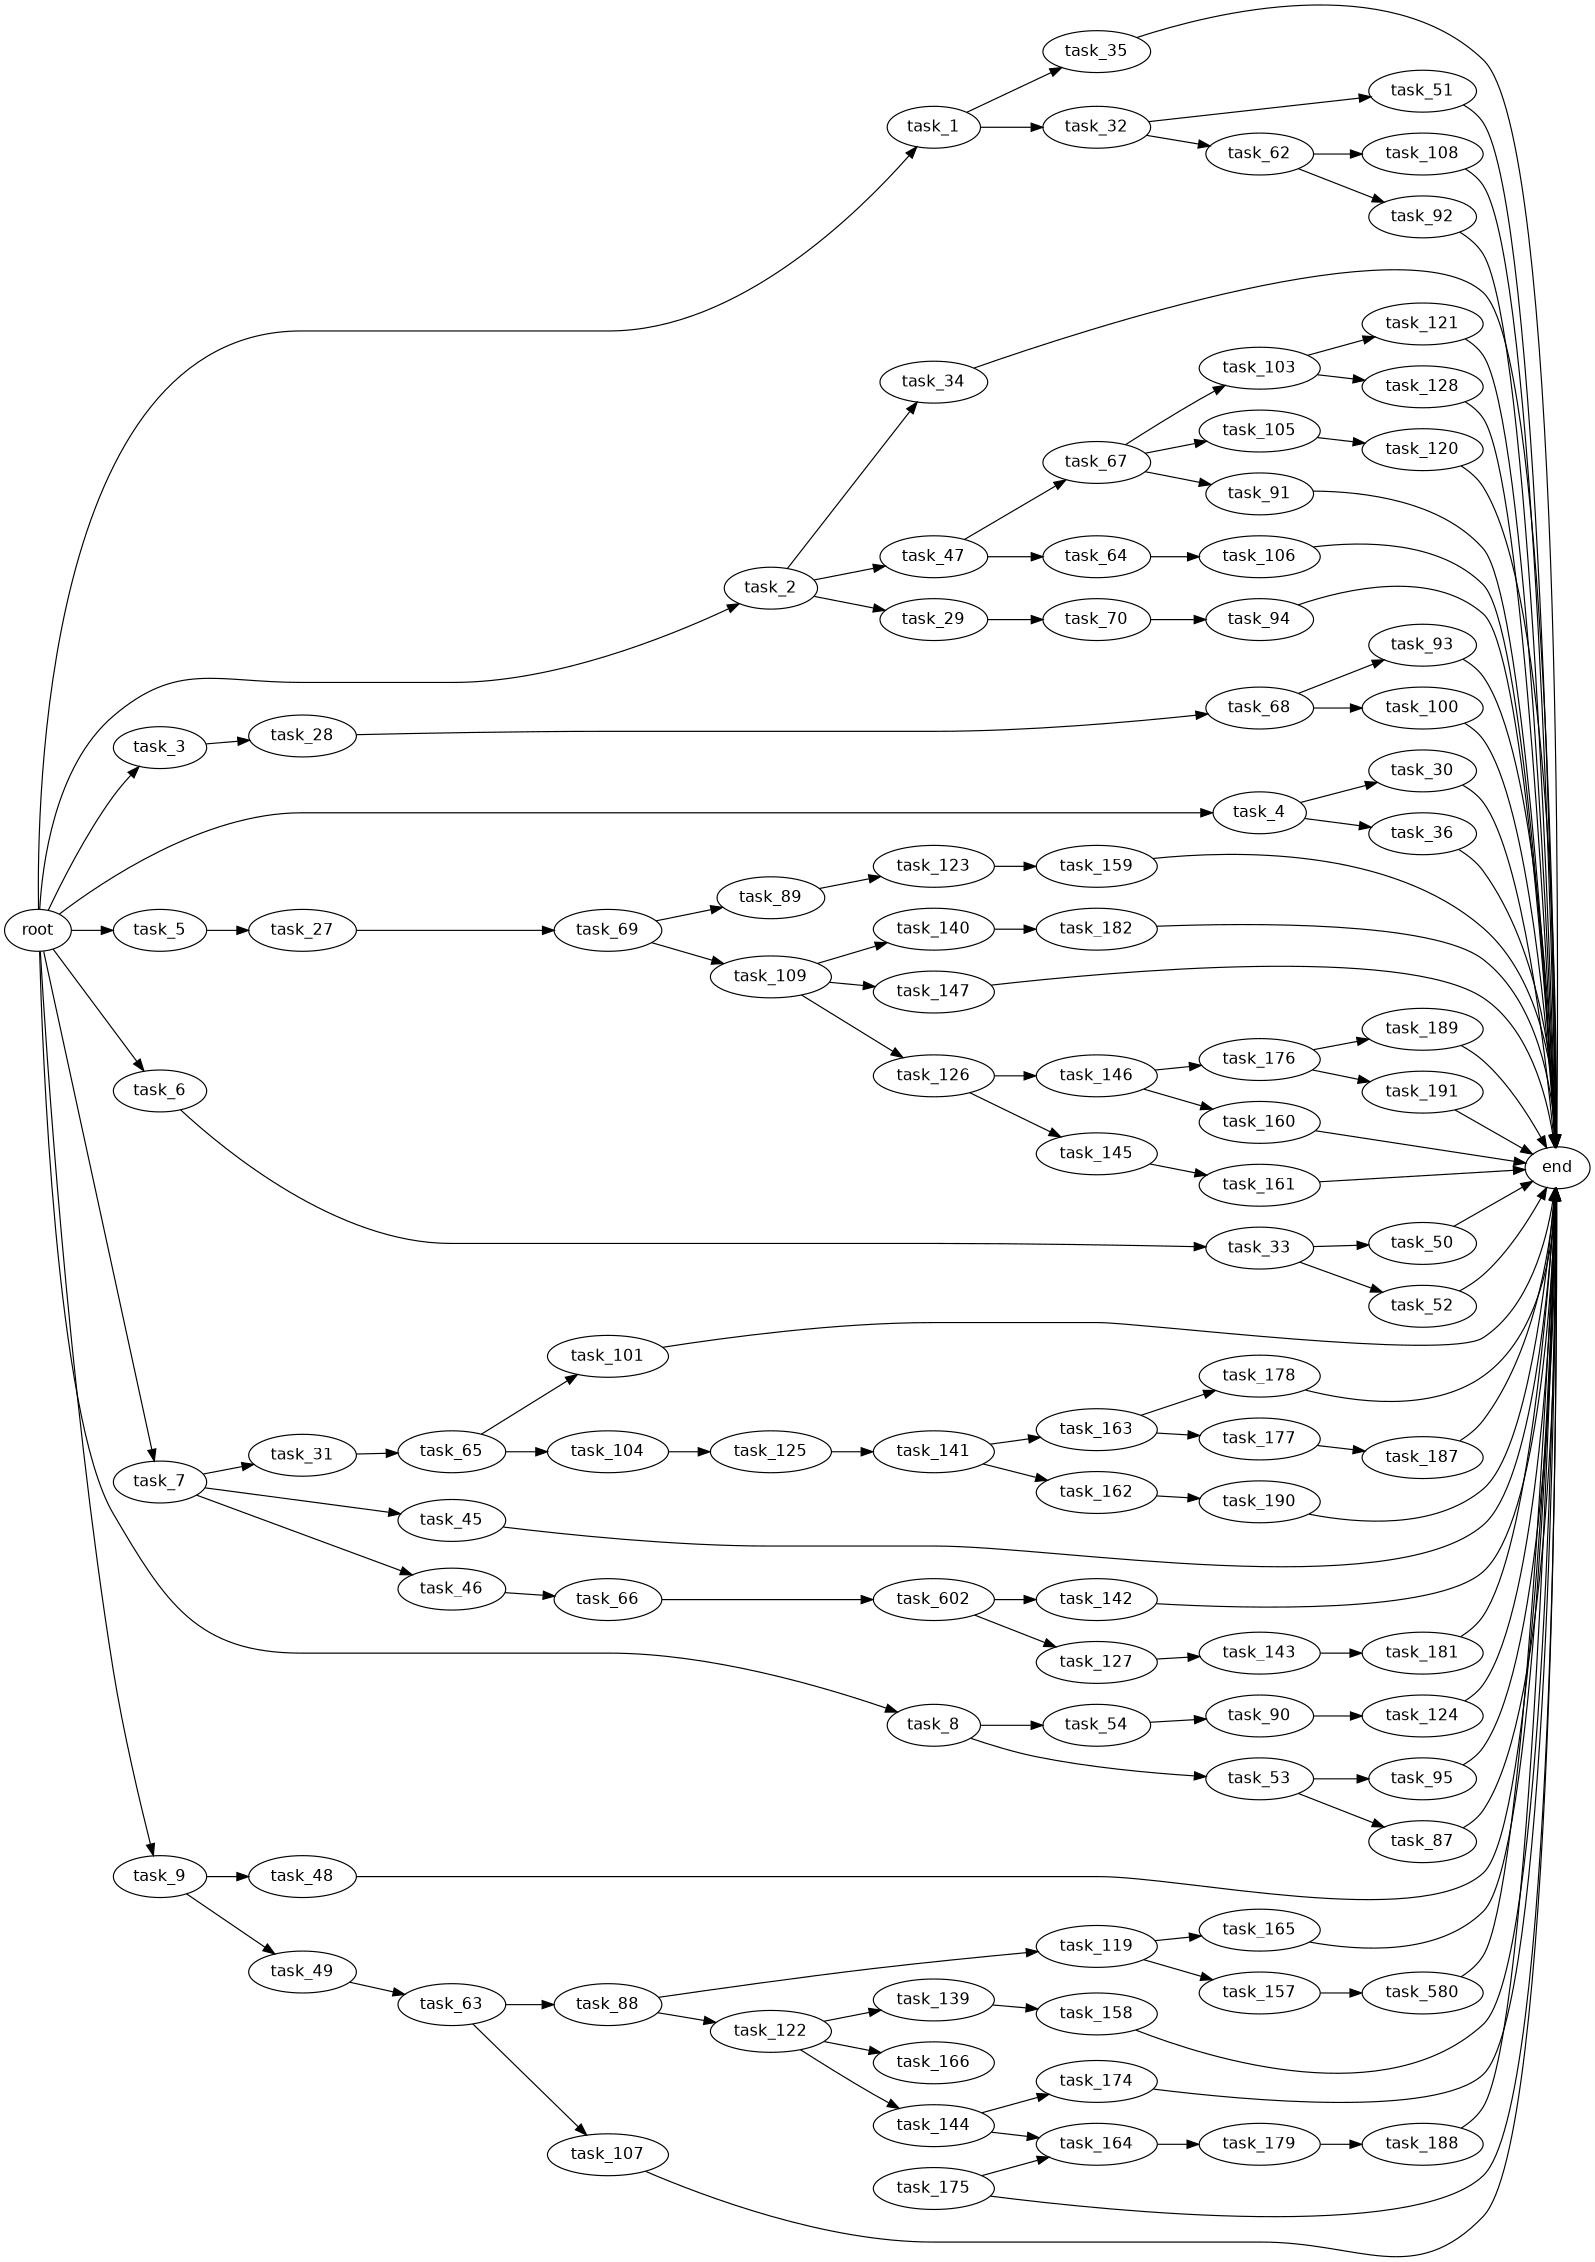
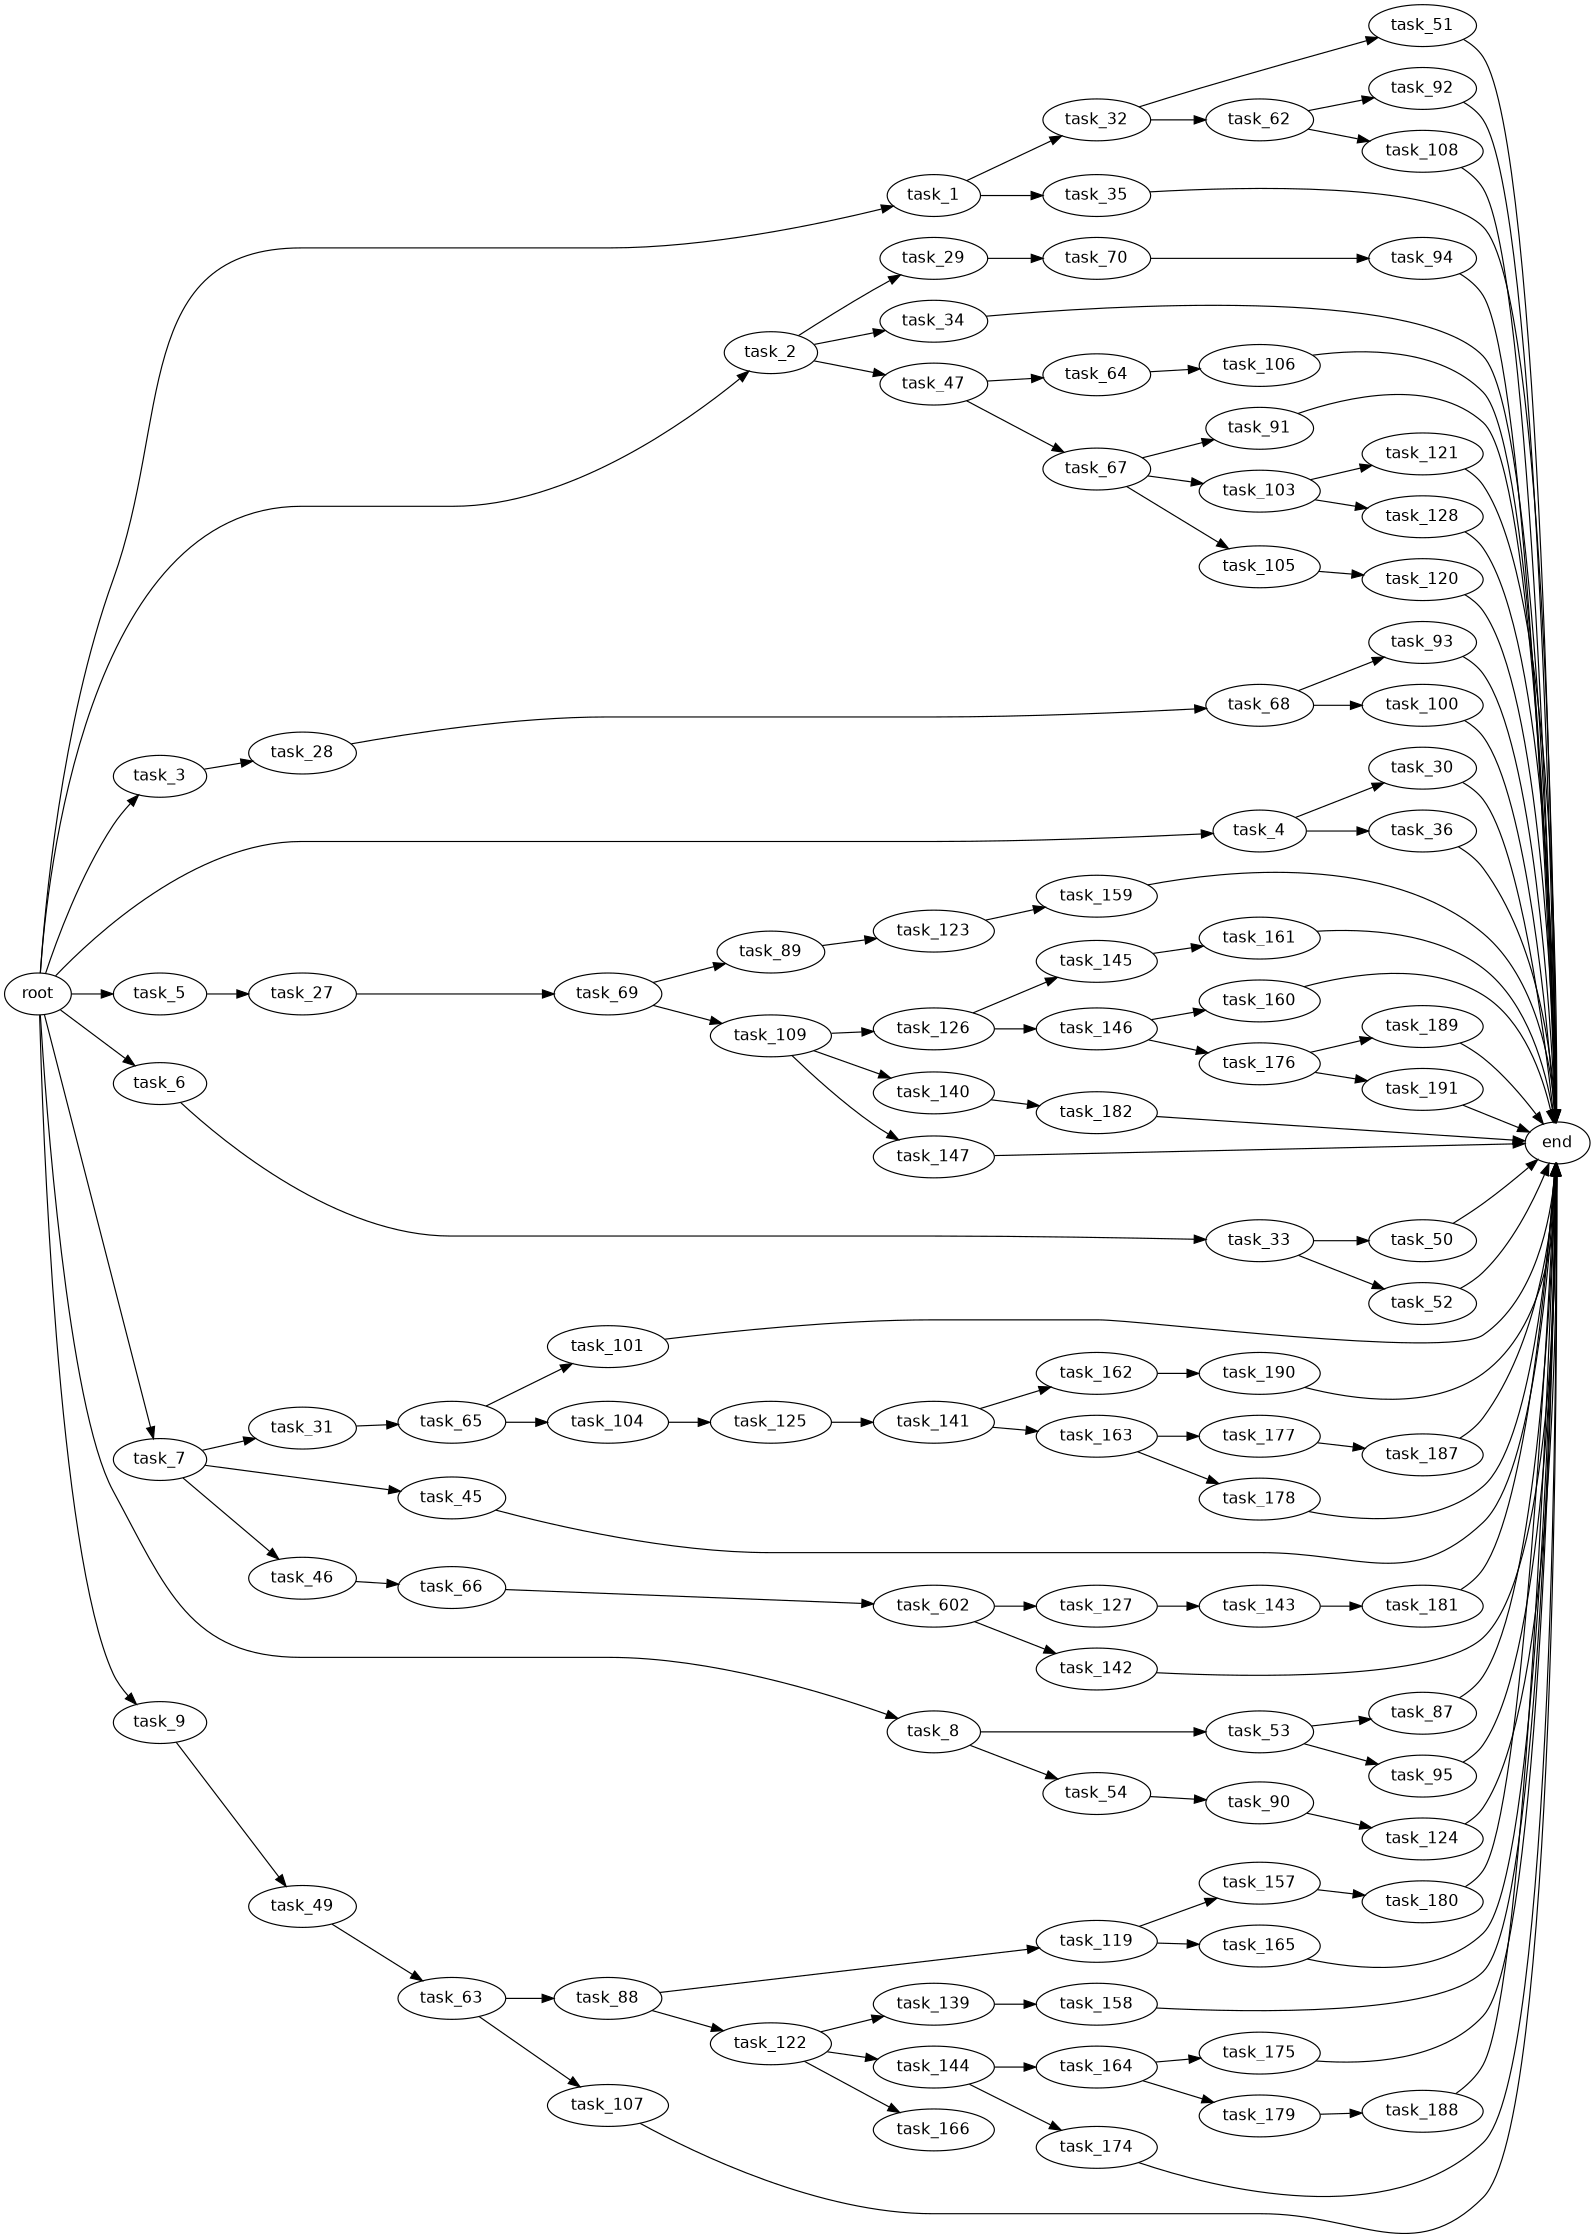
(303, 1877) -> none
(1423, 1993) -> (1423, 1902)
(1010, 2168) -> (1172, 2061)
